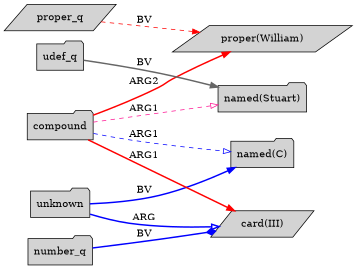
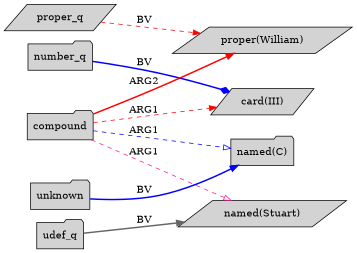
(262, 99) -> (262, 214)
(158, 174) -> (151, 115)
(150, 226) -> none
